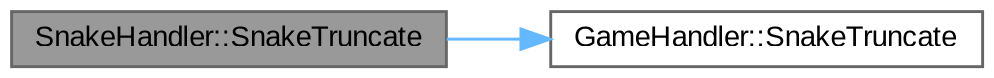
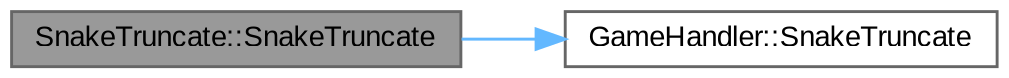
(229, 39) -> (236, 39)
